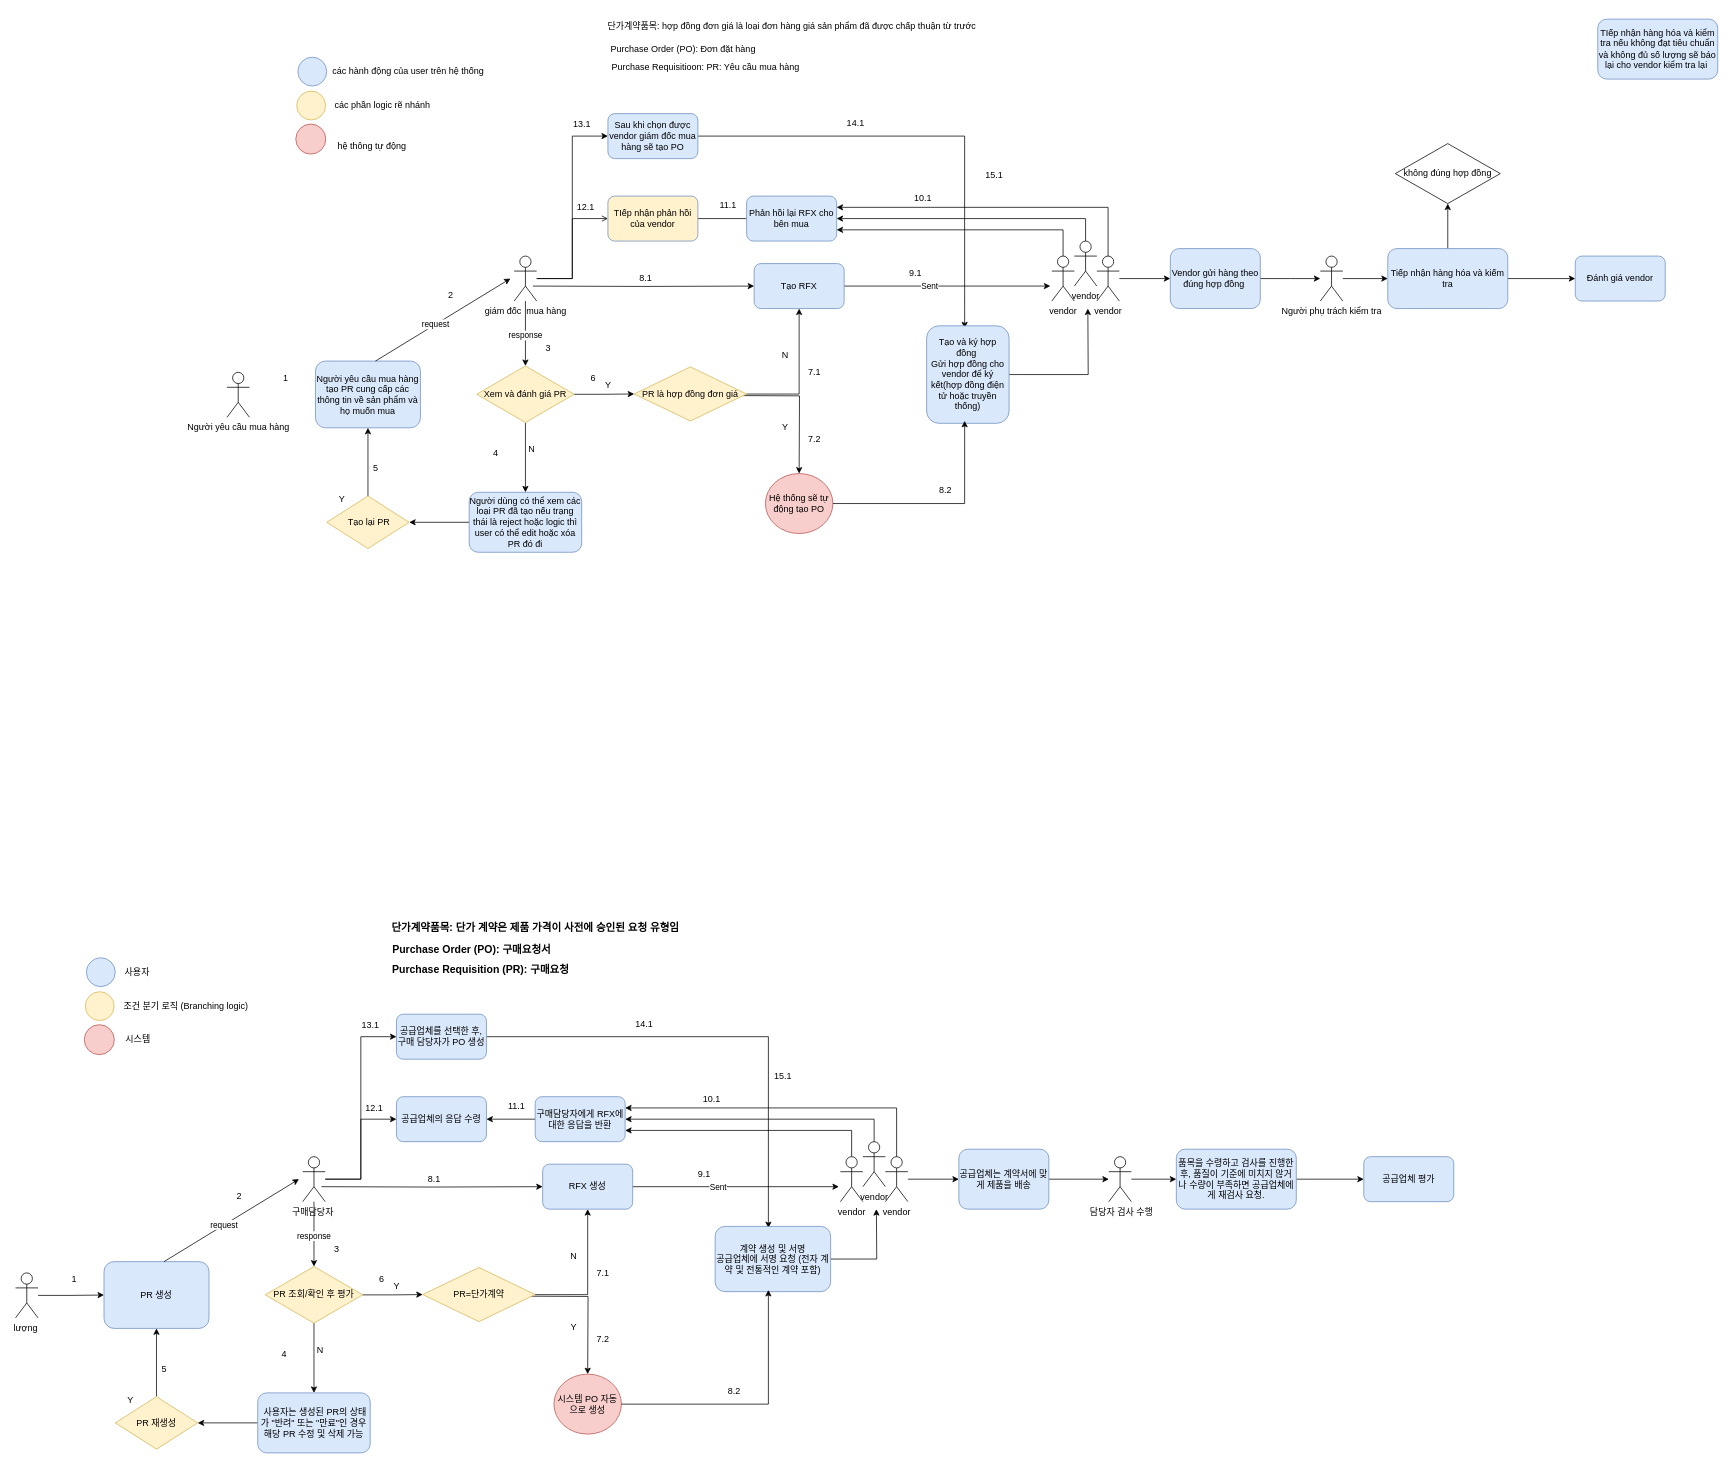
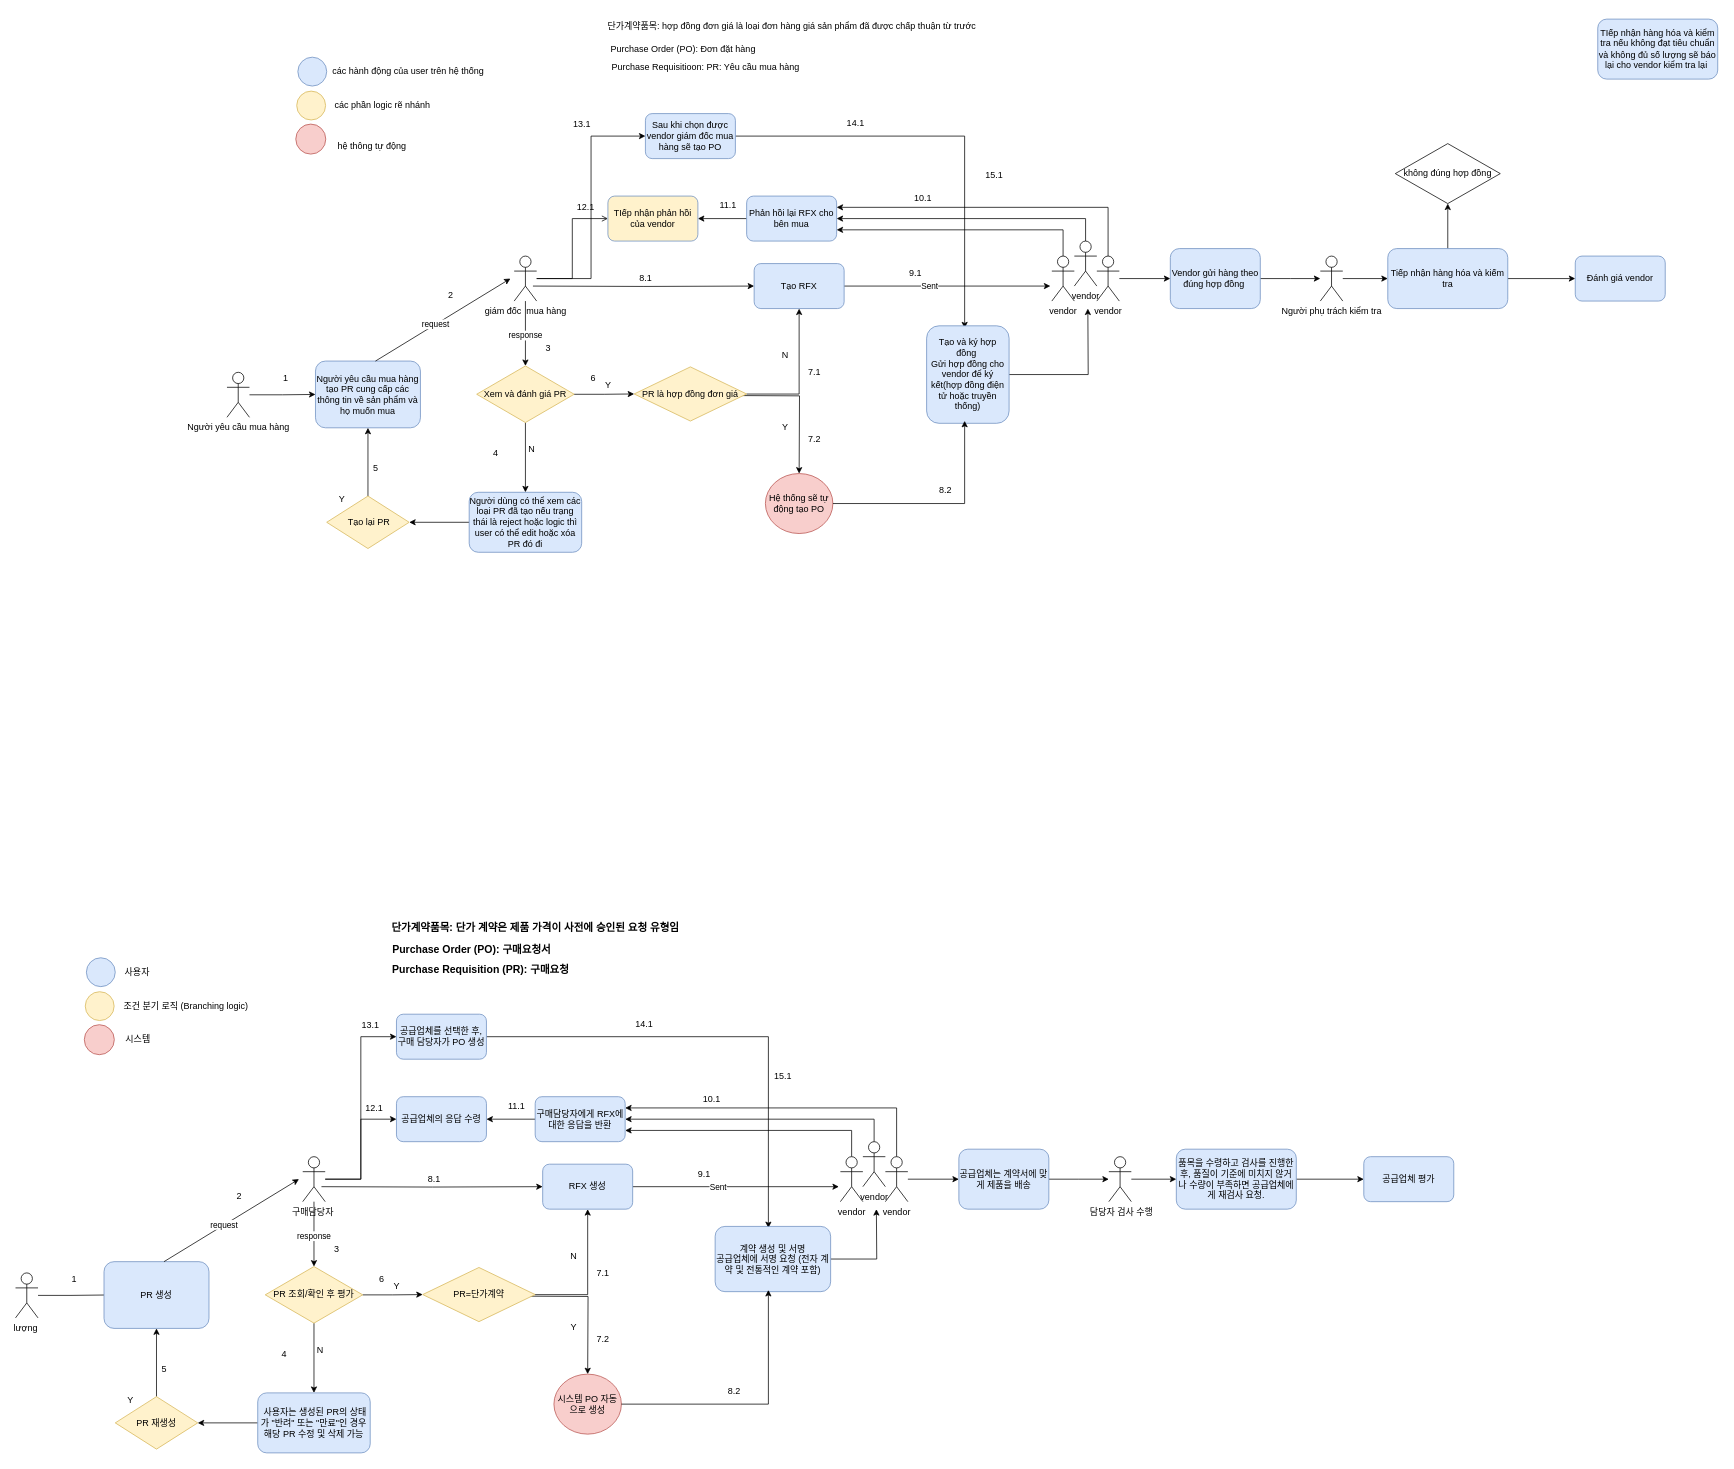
(653, 136) -> (690, 136)
(702, 219) -> (704, 219)
none -> (279, 395)
(97, 1295) -> (99, 1295)
